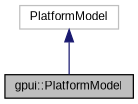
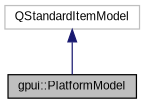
(69, 17) -> (72, 17)
